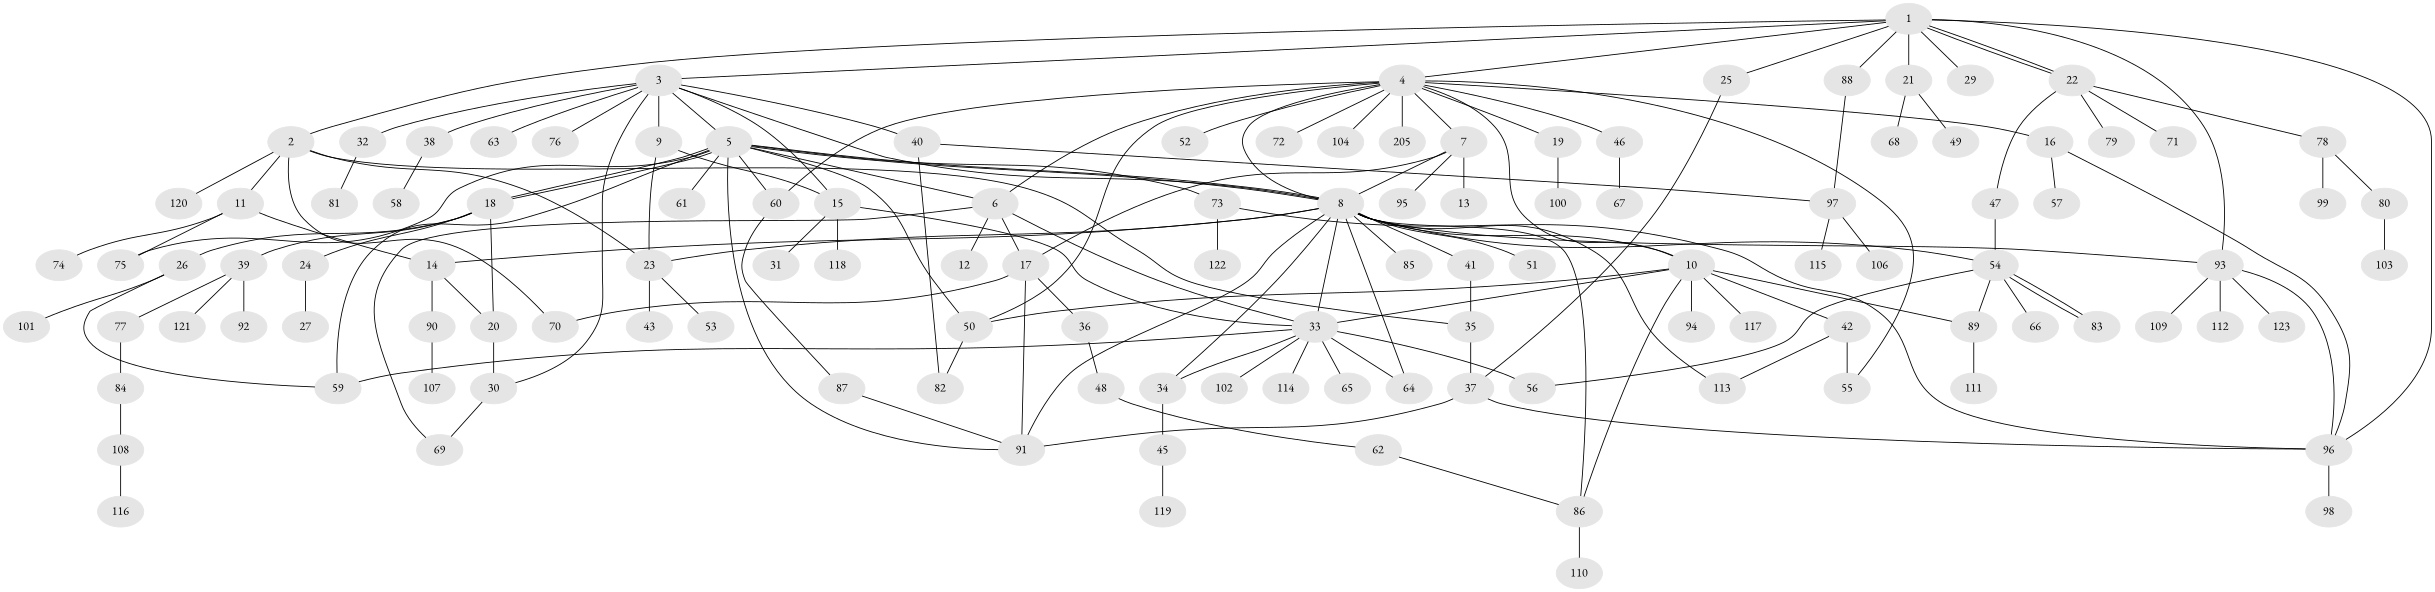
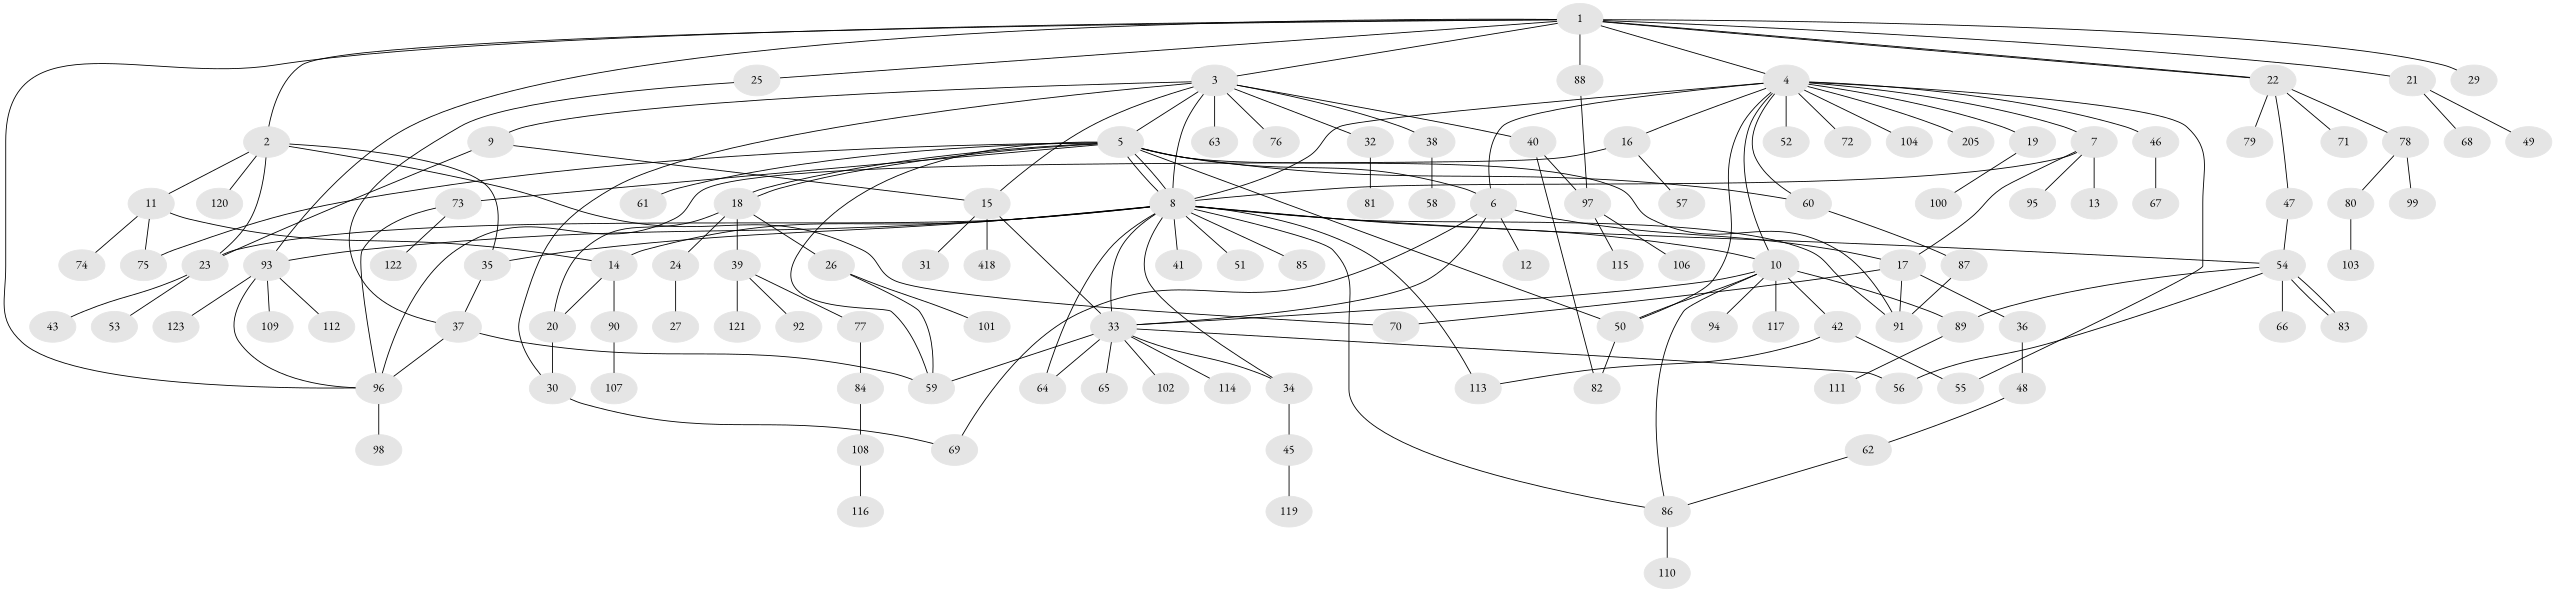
(838, 265) -> (987, 265)
(1471, 295) -> (829, 231)
(1260, 428) -> (696, 354)
